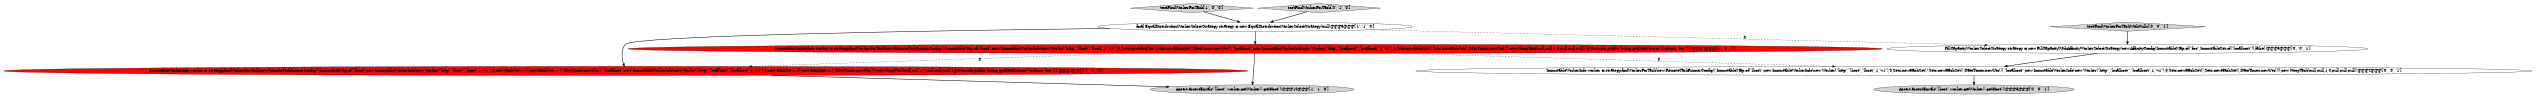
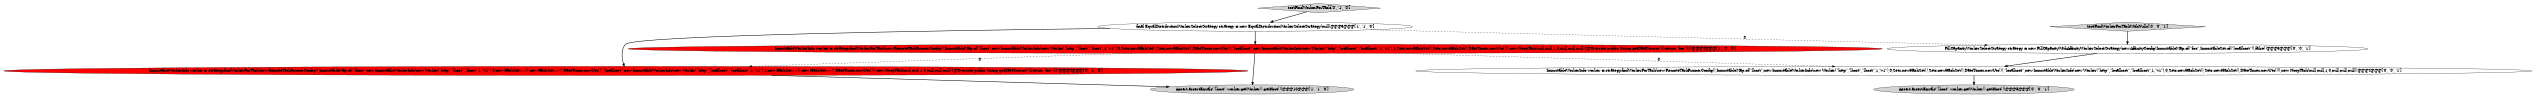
(1192, 8) -> none
